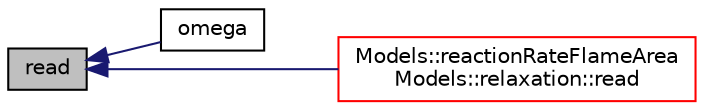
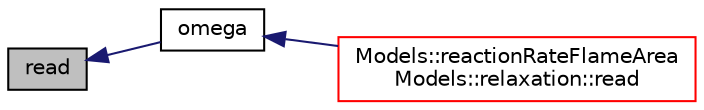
(223, 69) -> (312, 43)
